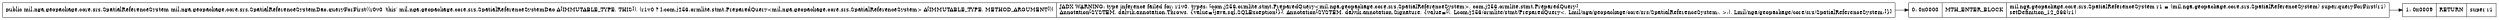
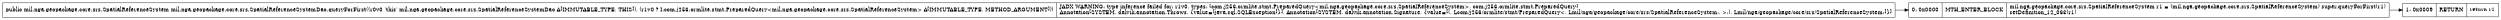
(2481, 10) -> (2483, 10)
